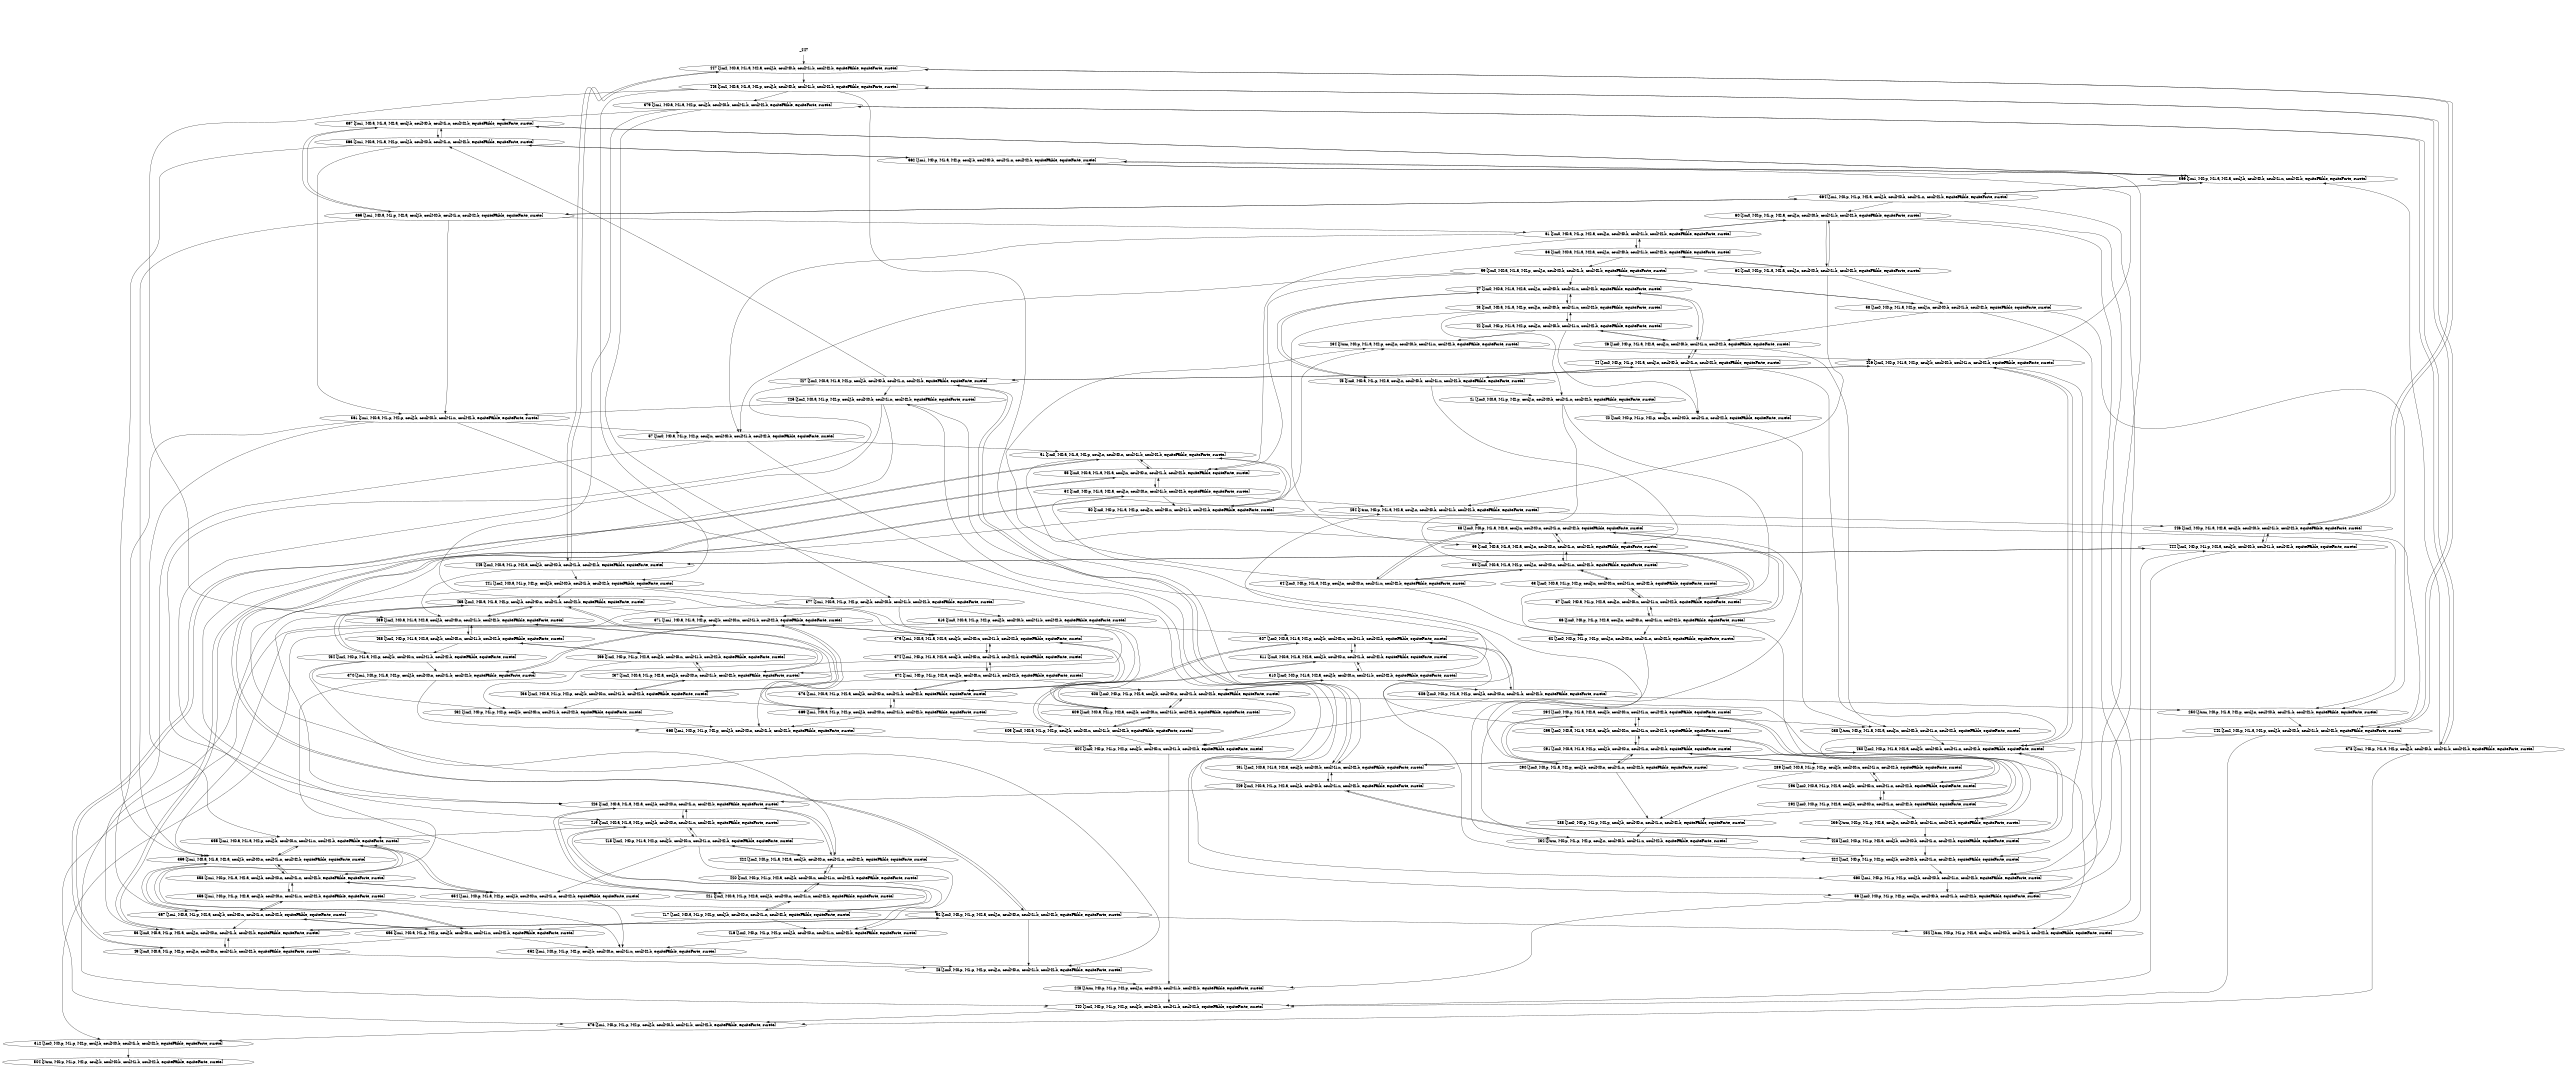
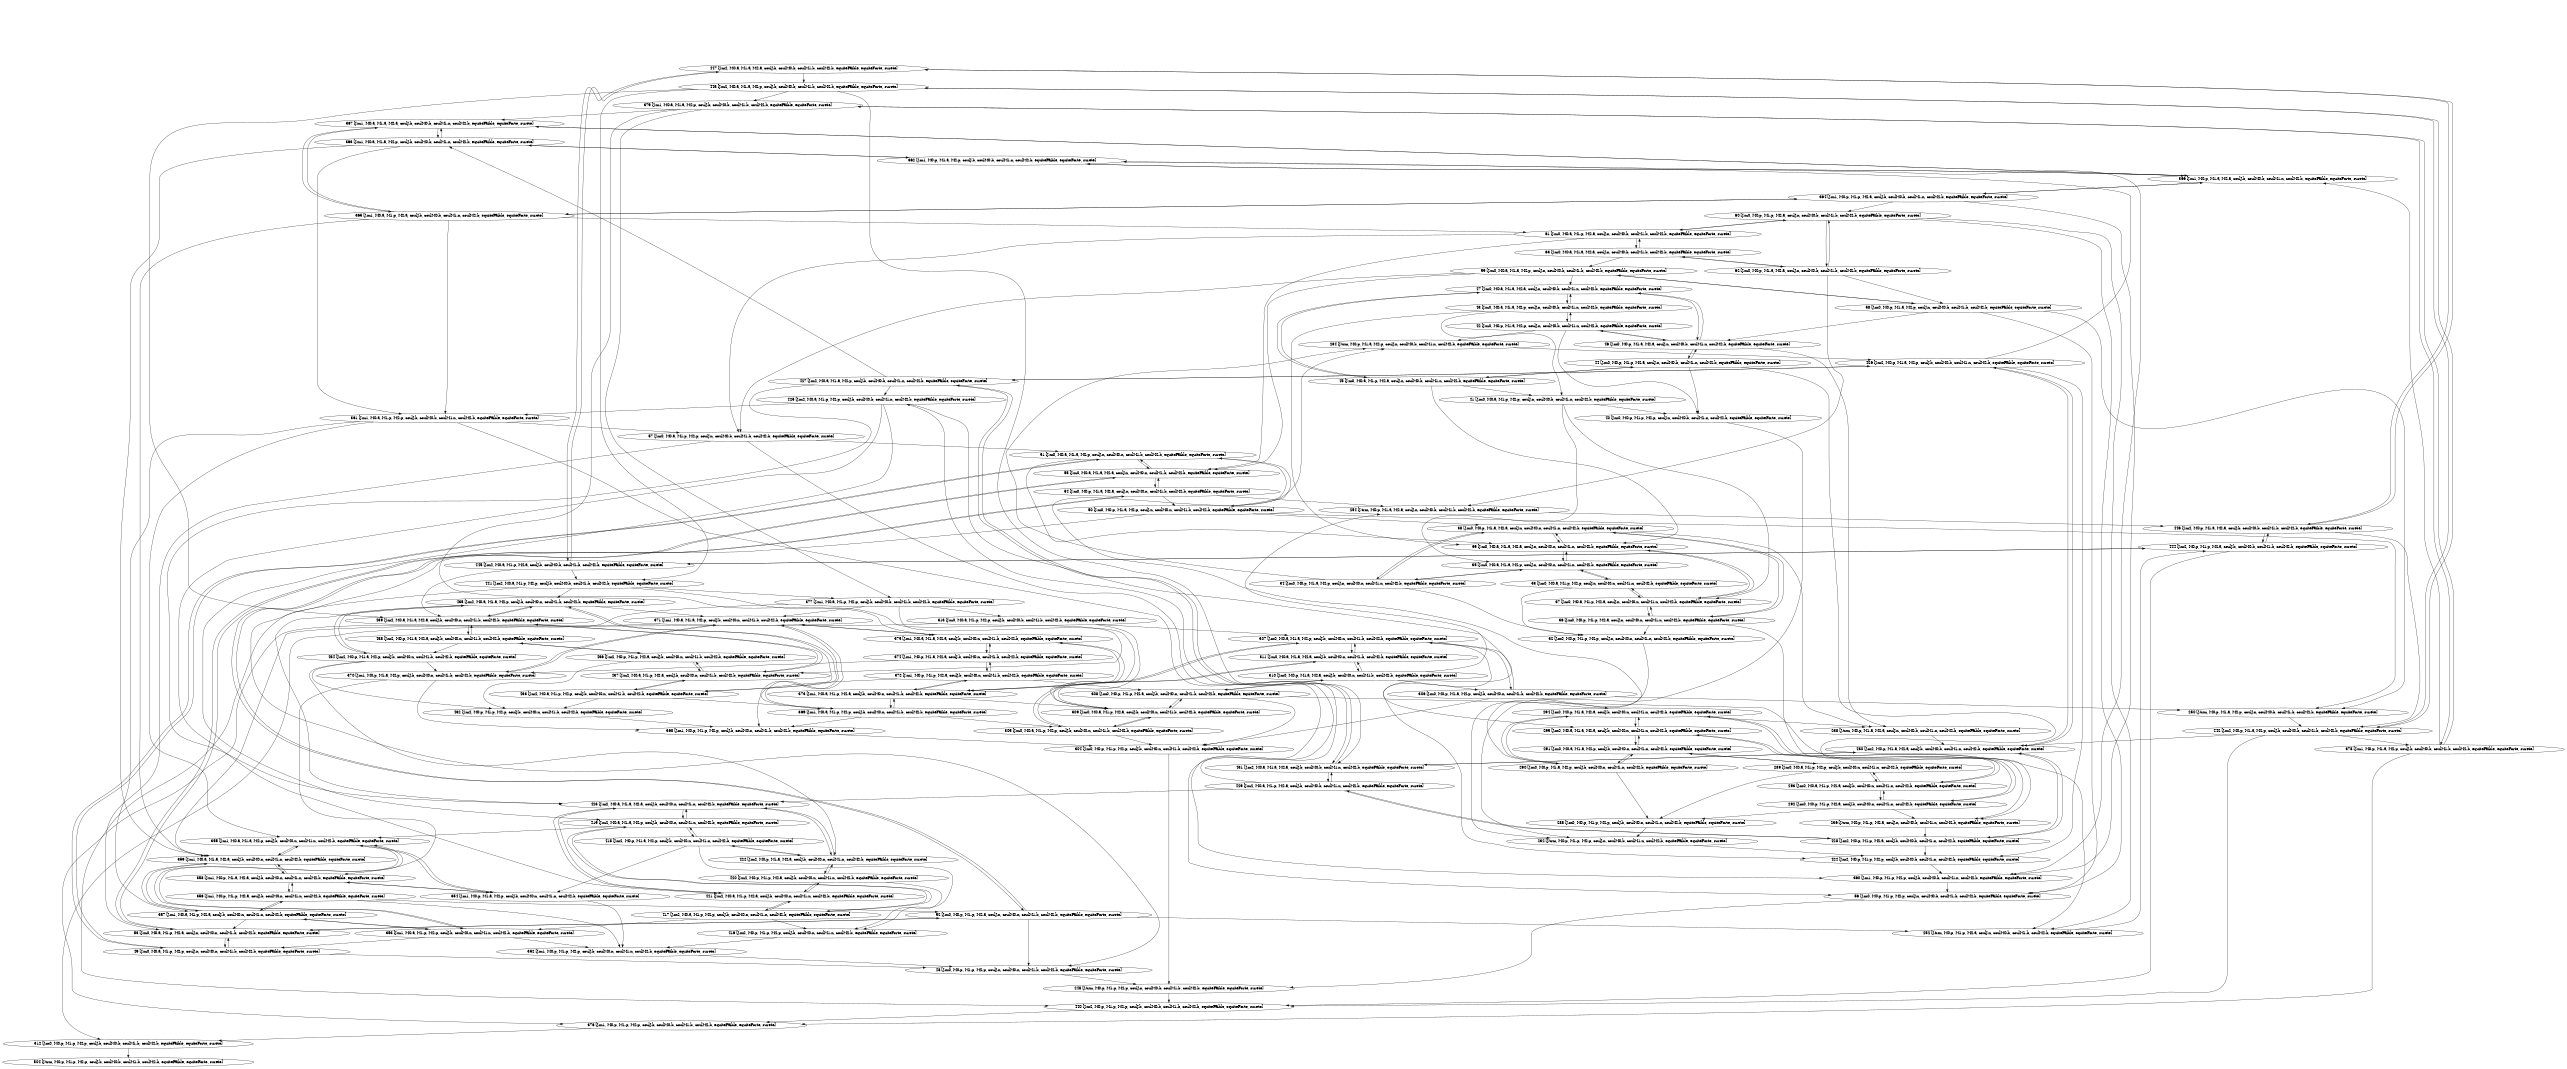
(804, 50) -> none
